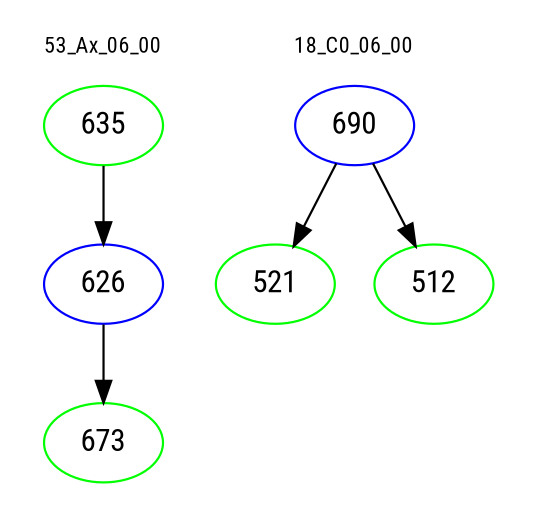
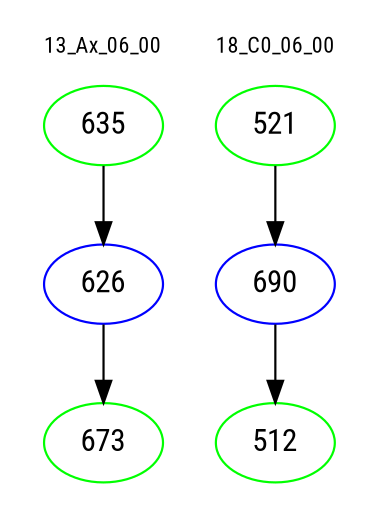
(104, 47) -> (104, 47)
(320, 195) -> (275, 194)
